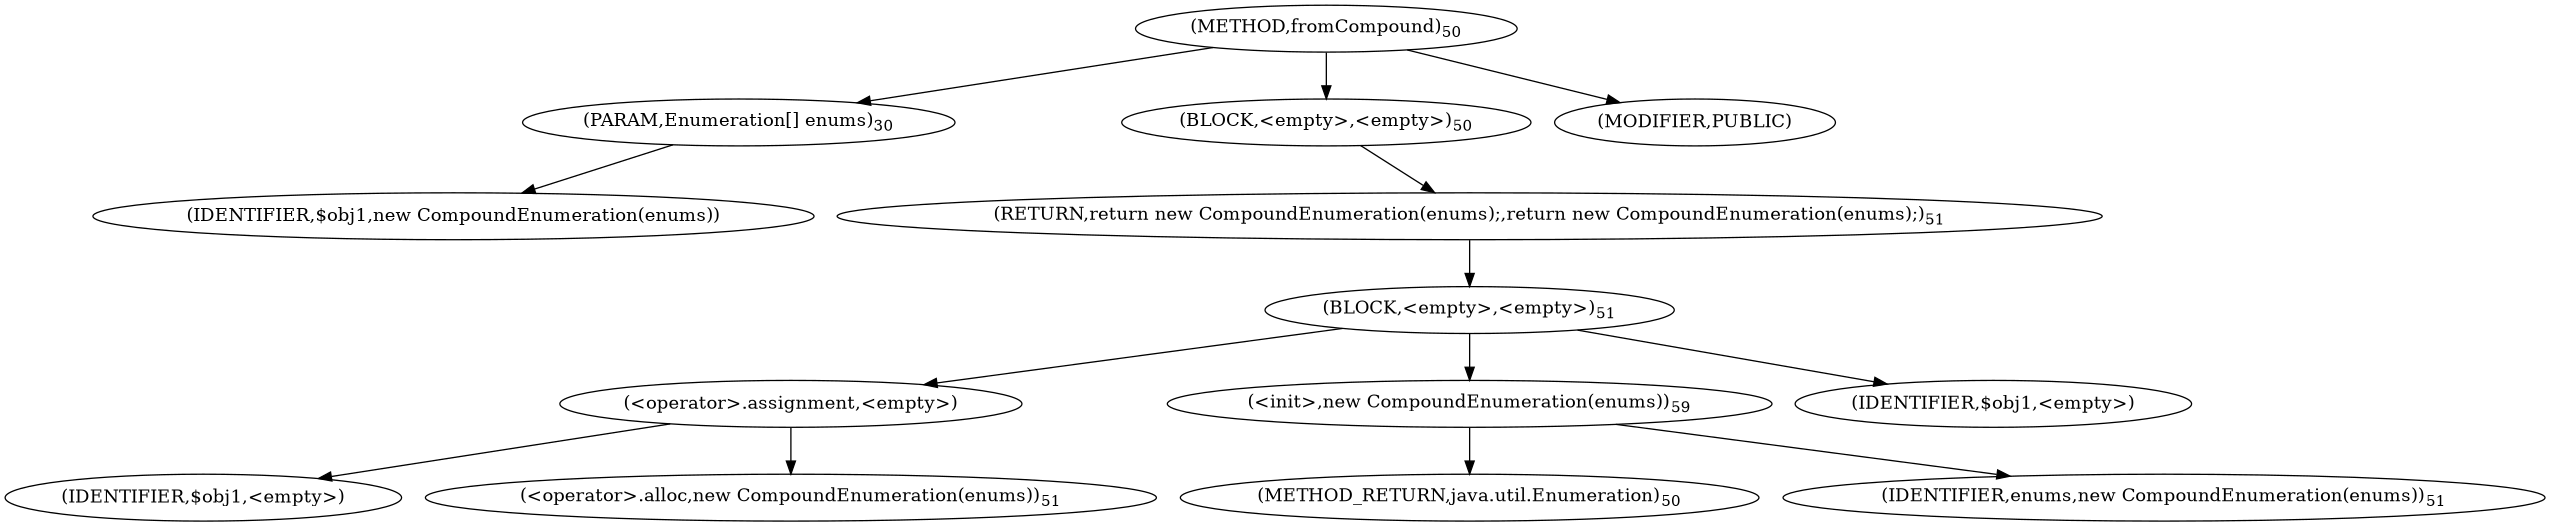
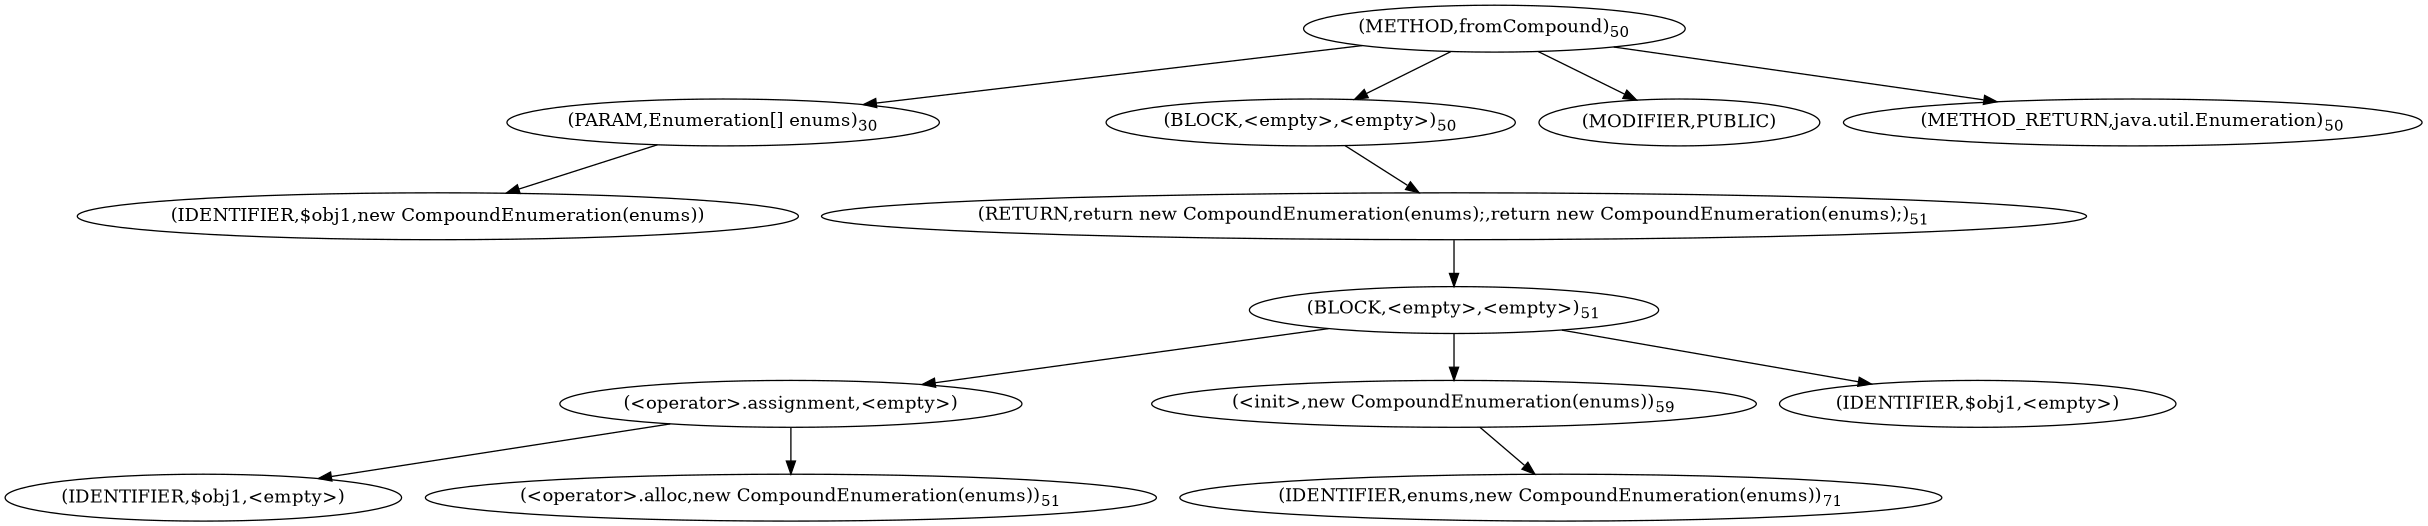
(1470, 444) -> (1799, 73)
(2436, 496) -> (1833, 496)
